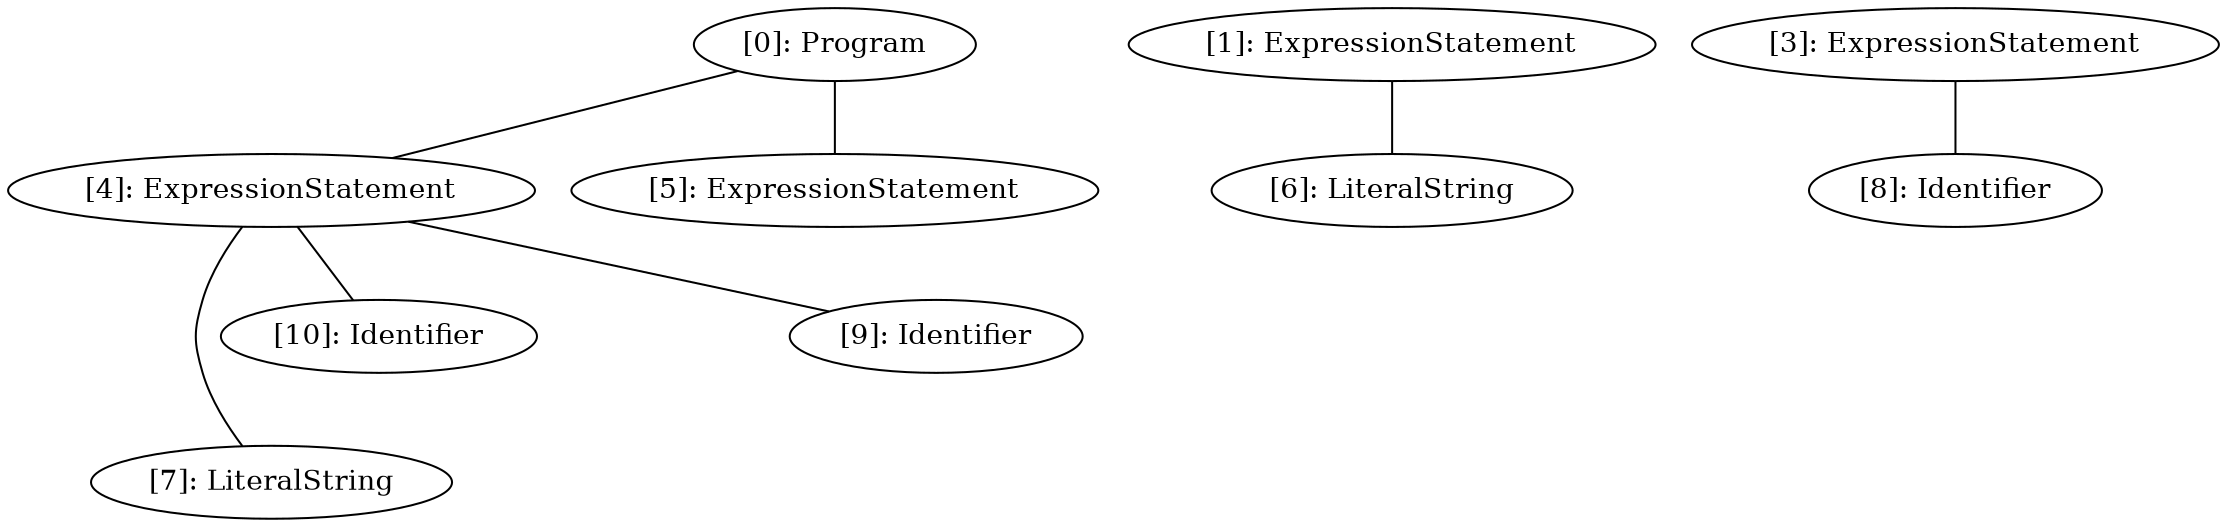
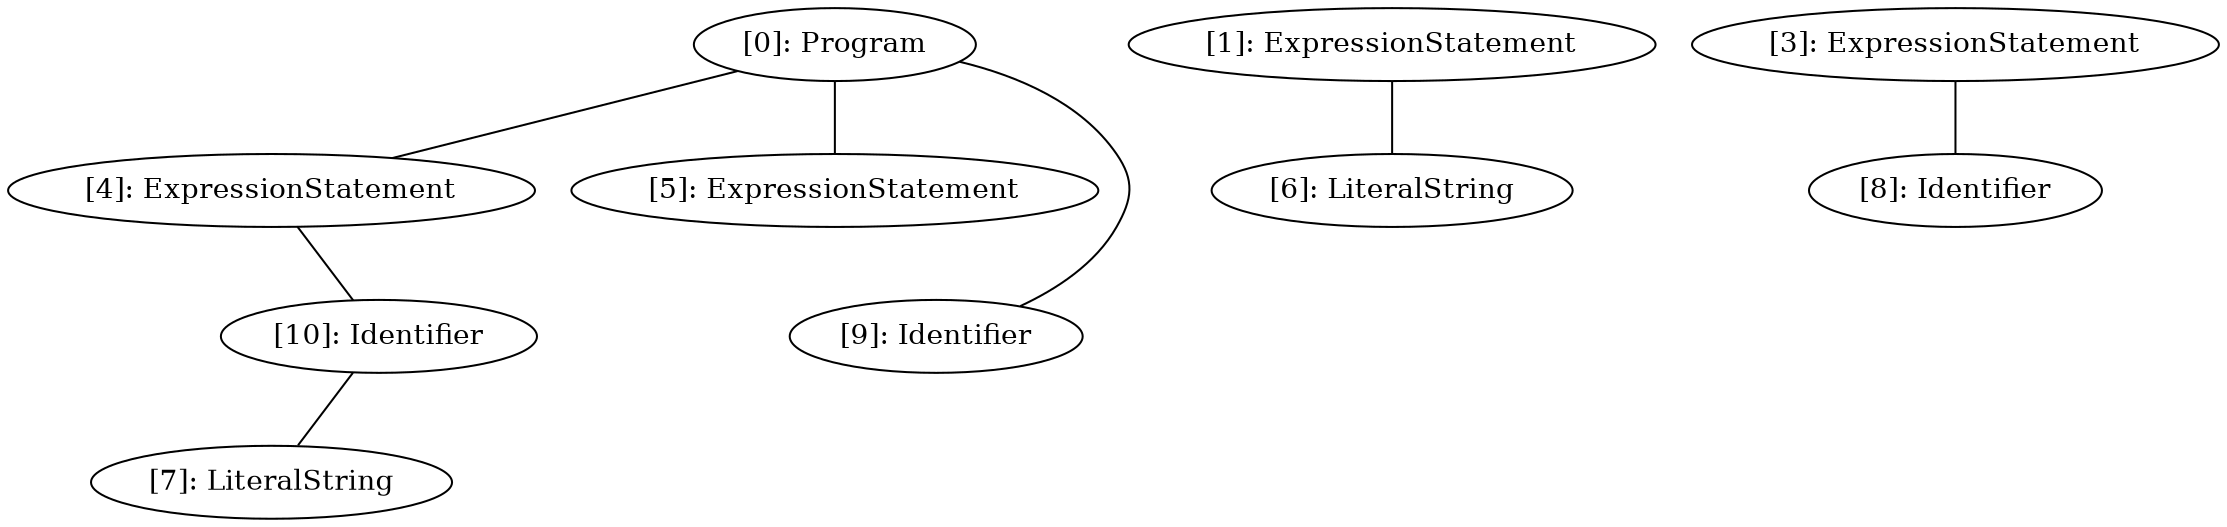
(619, 267) -> (1121, 162)
(196, 336) -> (325, 409)
